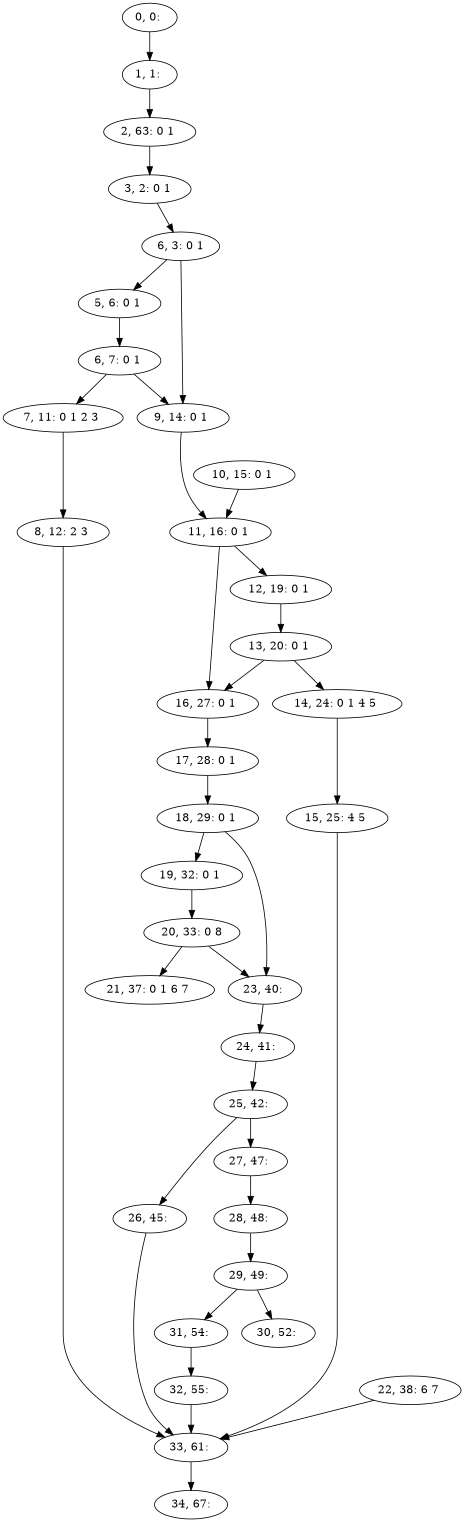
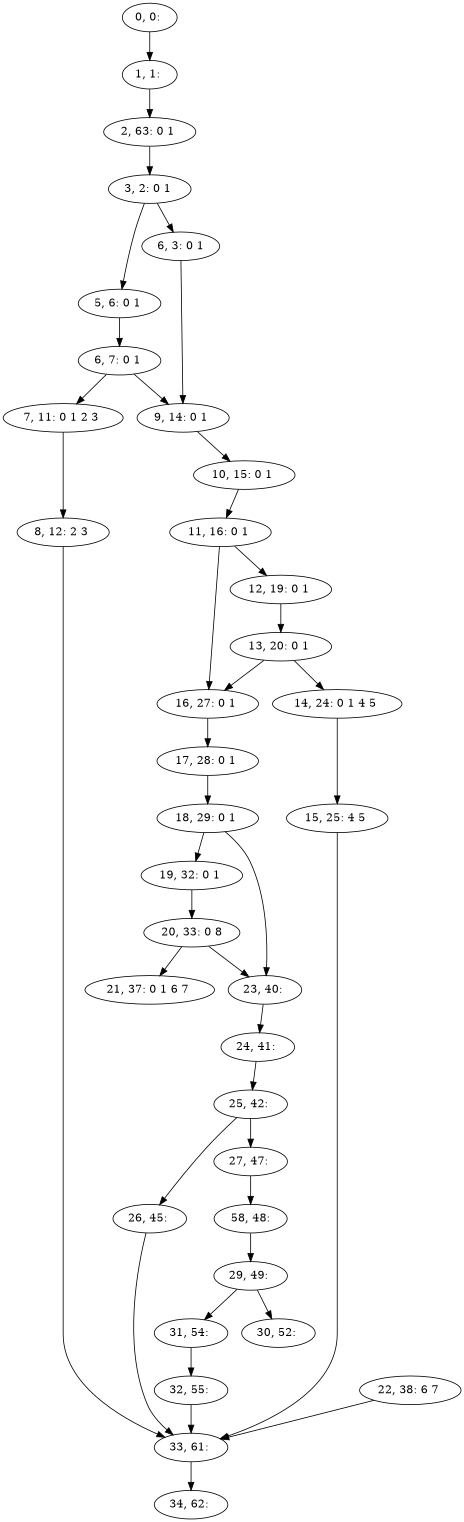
(153, 272) -> (132, 242)
(182, 475) -> (211, 444)
(251, 1219) -> (251, 1219)
(191, 1505) -> (191, 1505)
